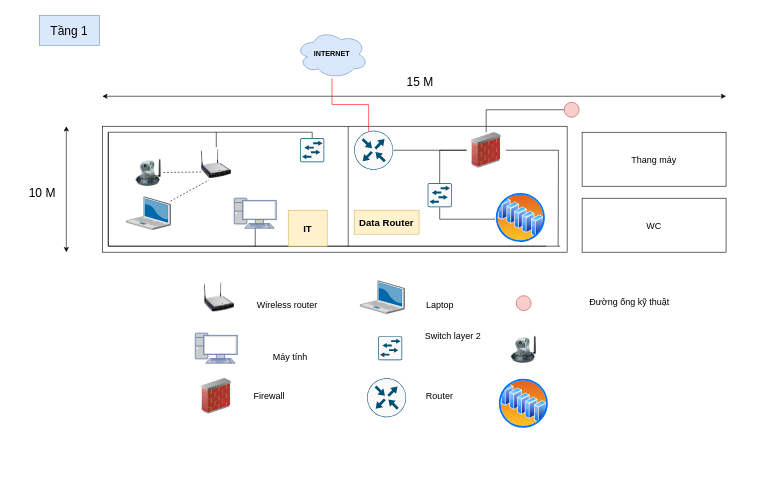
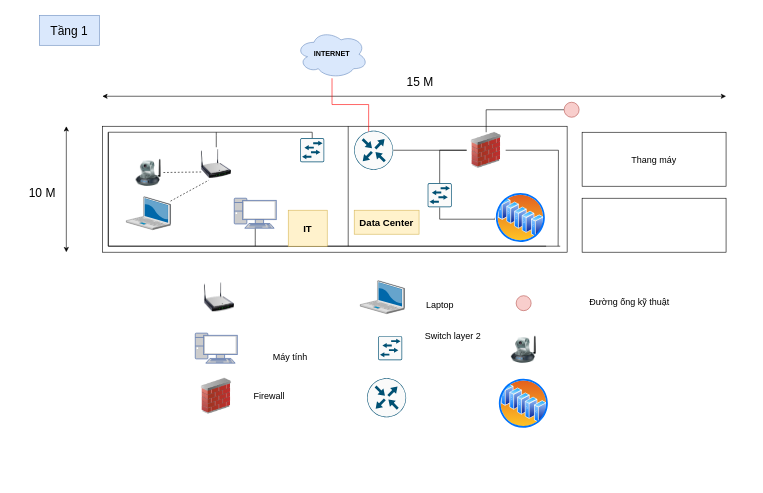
(387, 222) -> (387, 222)
(654, 225) -> none
(287, 305) -> none
(440, 396) -> none
